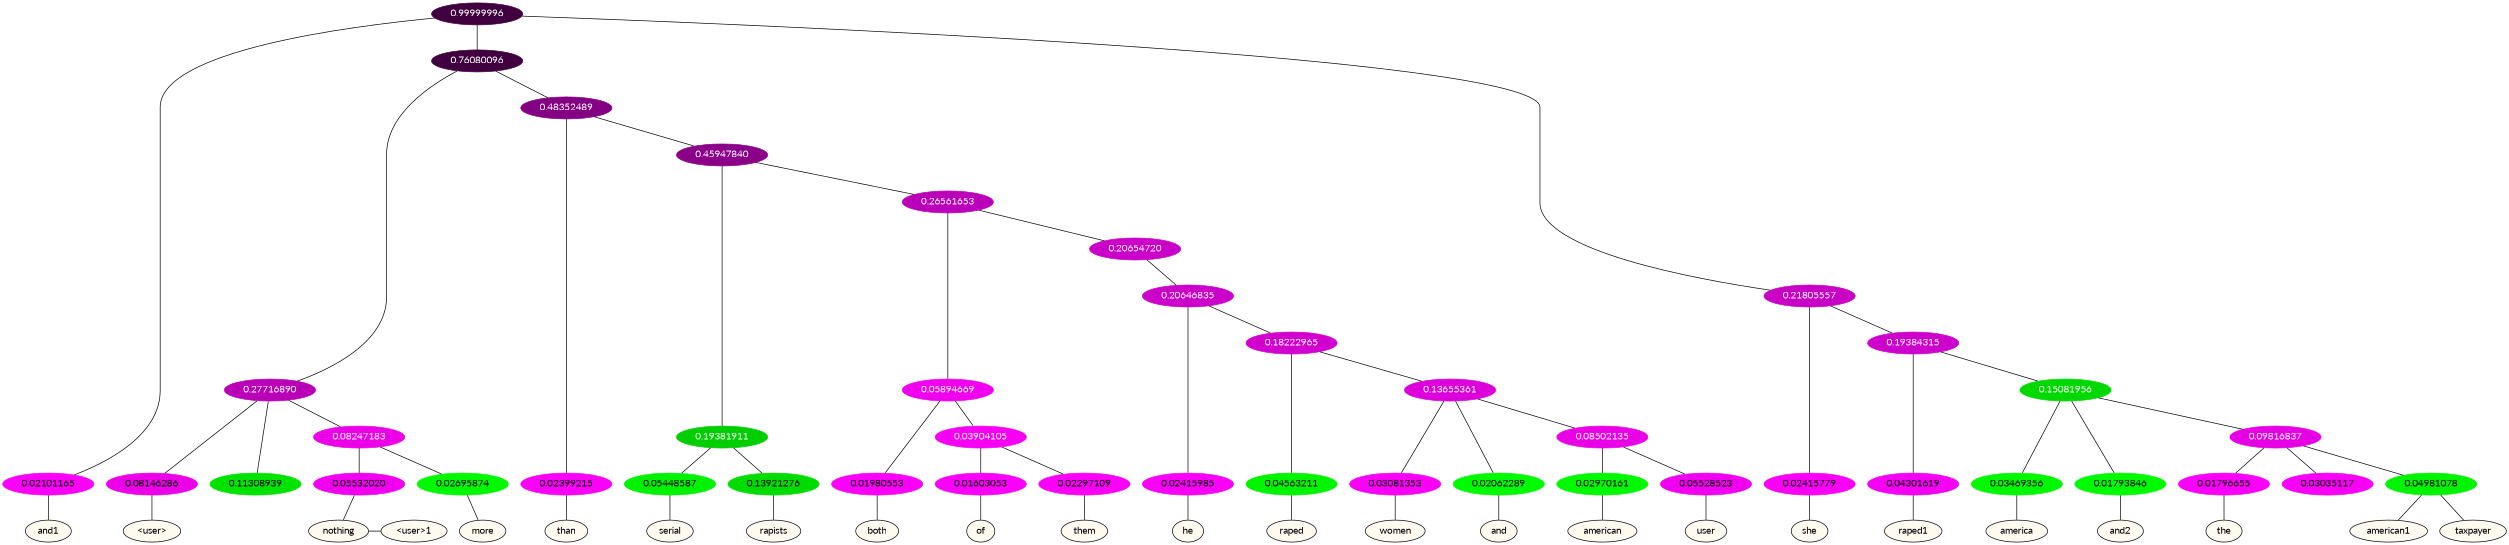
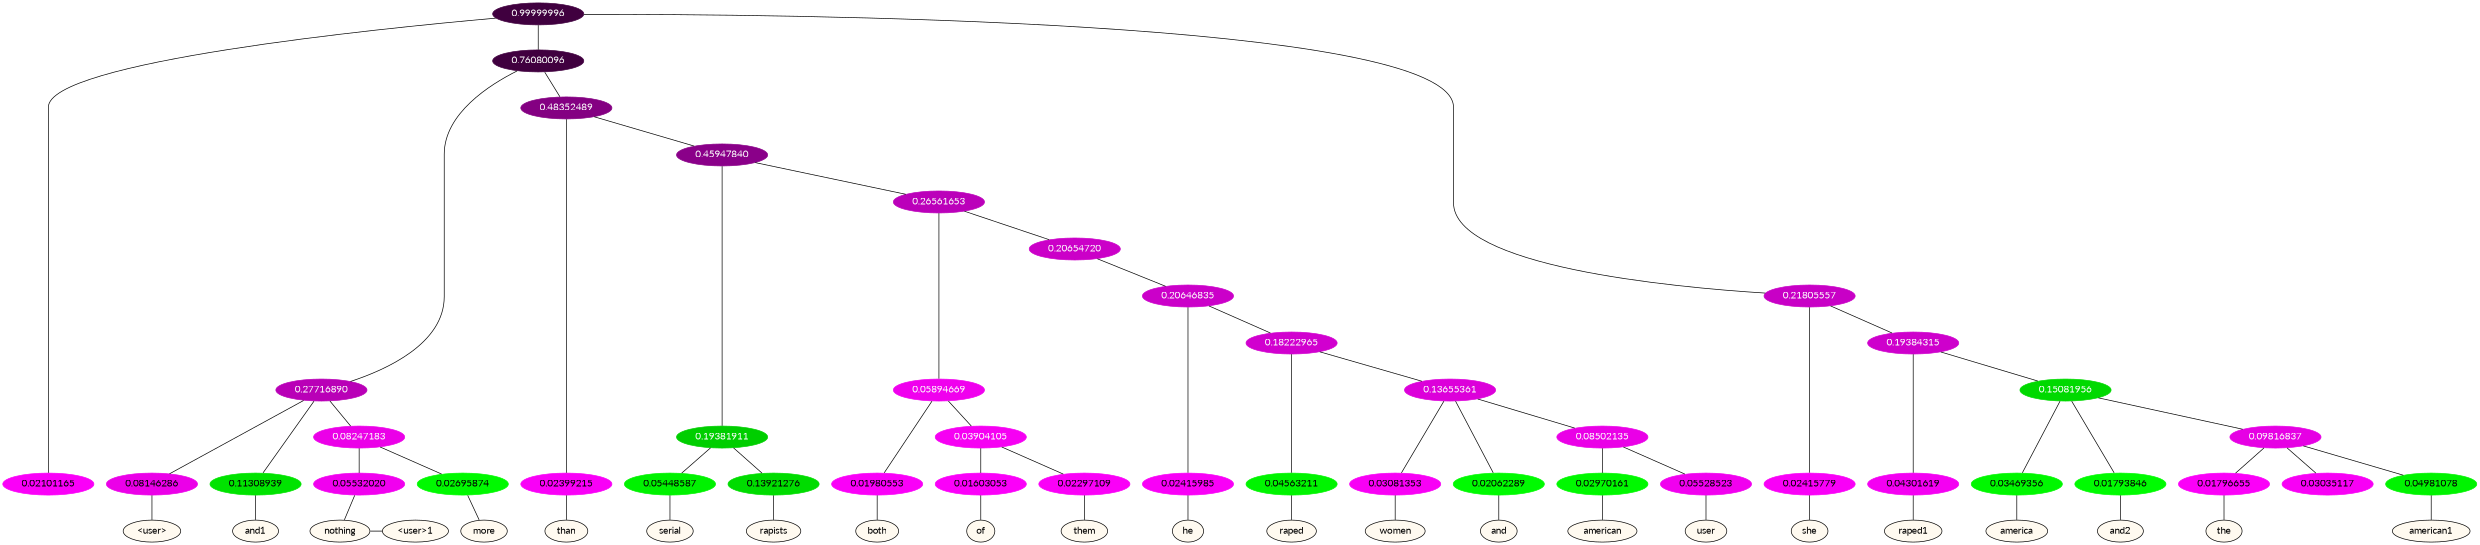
(48, 508) -> (256, 508)
(2473, 531) -> none
